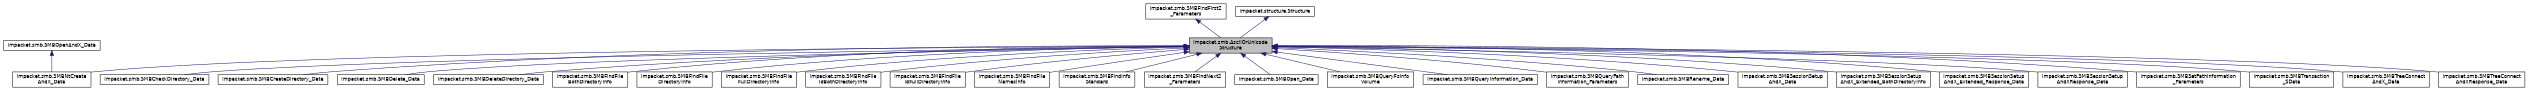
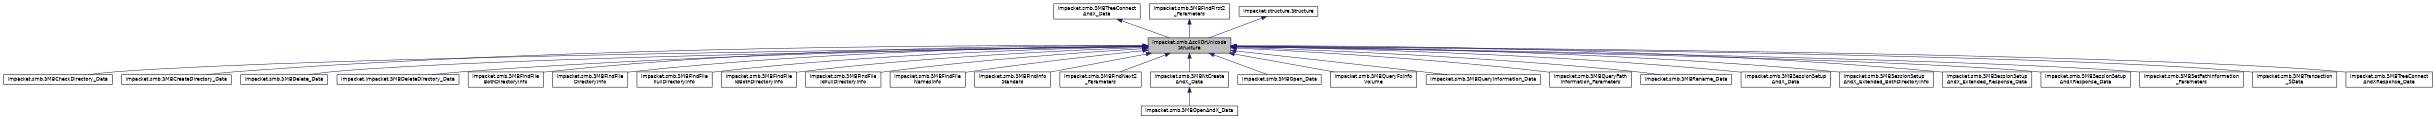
(1810, 53) -> (1146, 29)
(52, 64) -> (1190, 99)
(489, 80) -> (398, 80)
